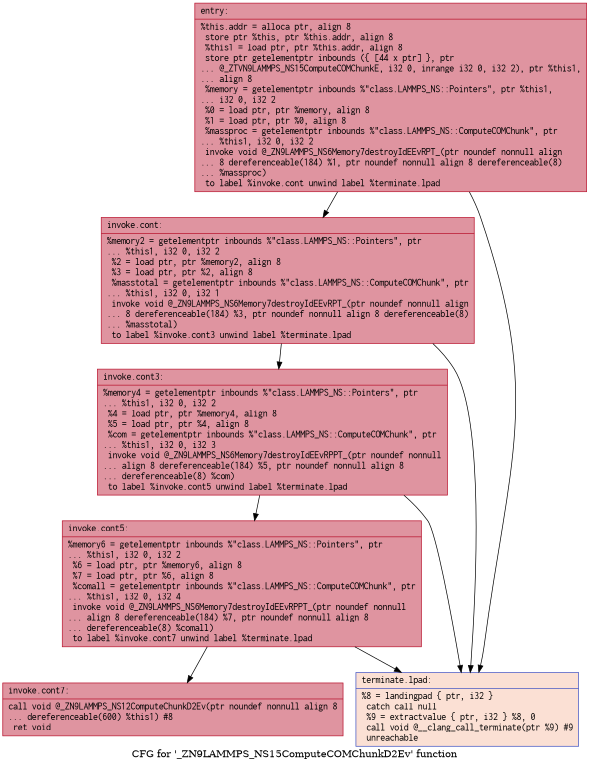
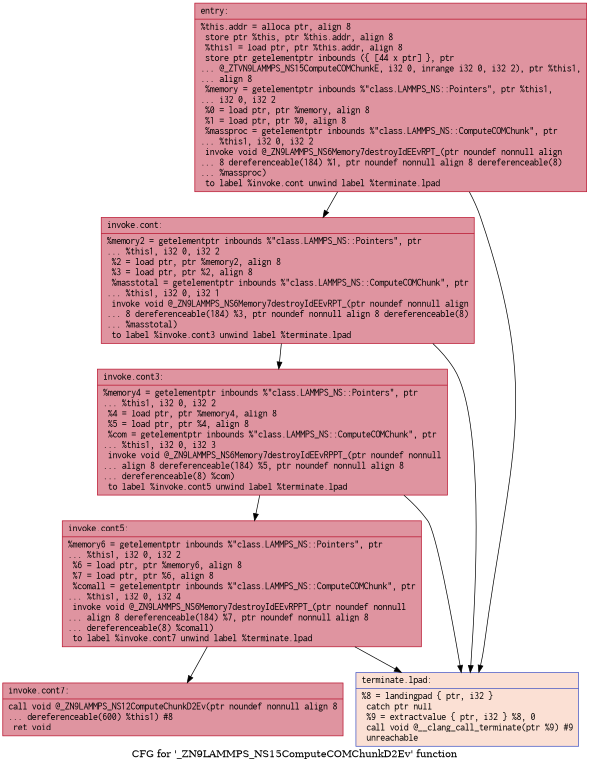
(399, 707) -> (397, 707)
